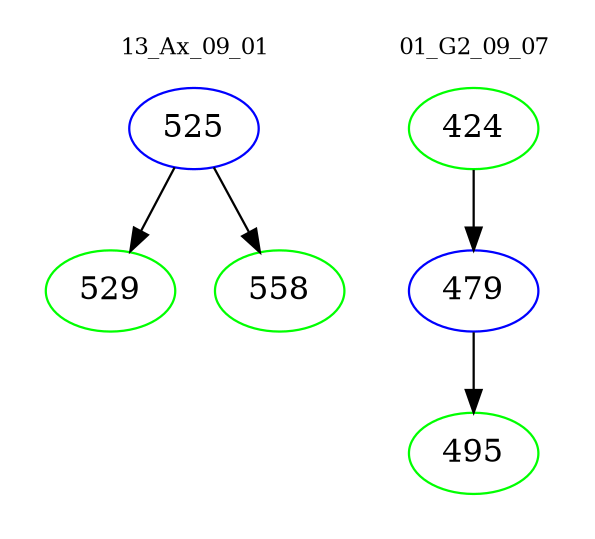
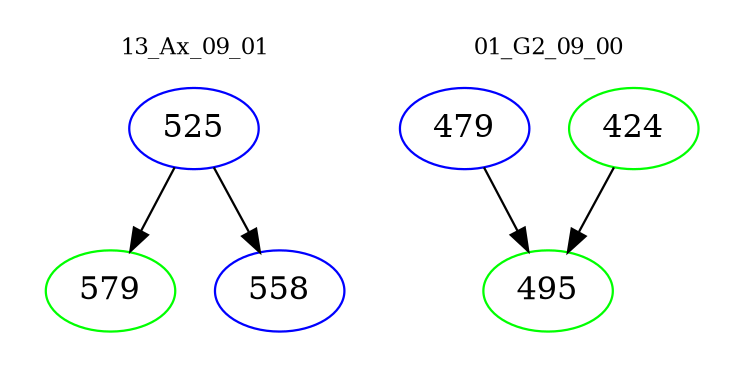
(475, 48) -> (549, 48)
(474, 199) -> (596, 200)
(111, 291) -> (111, 291)
(280, 291) -> (280, 291)
